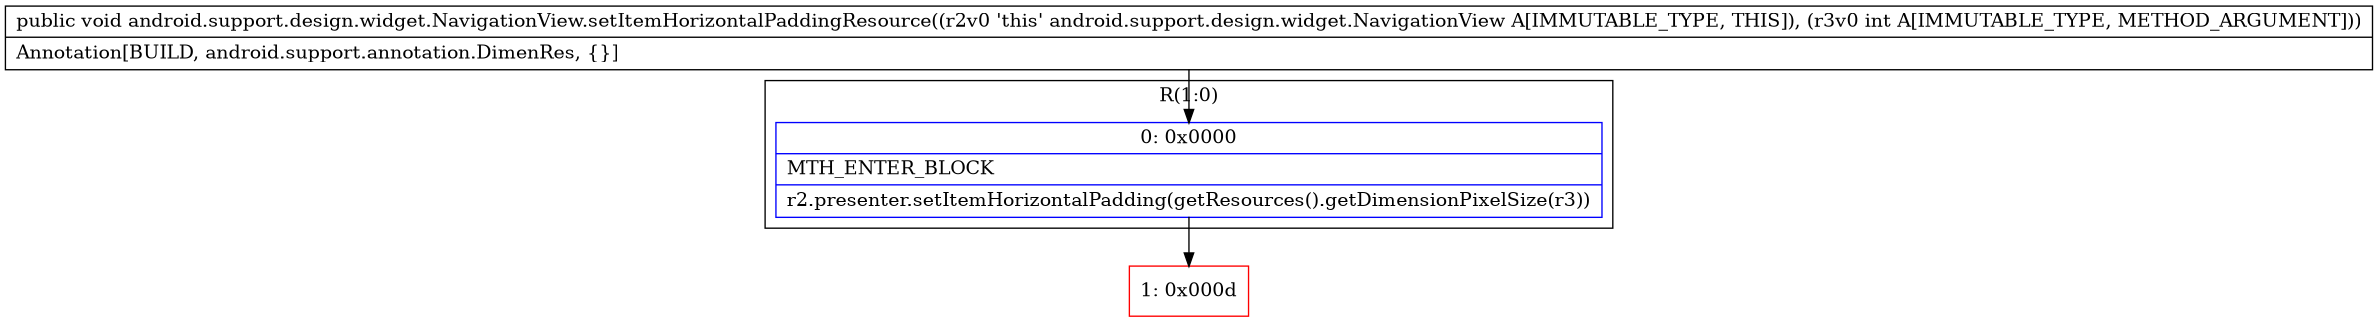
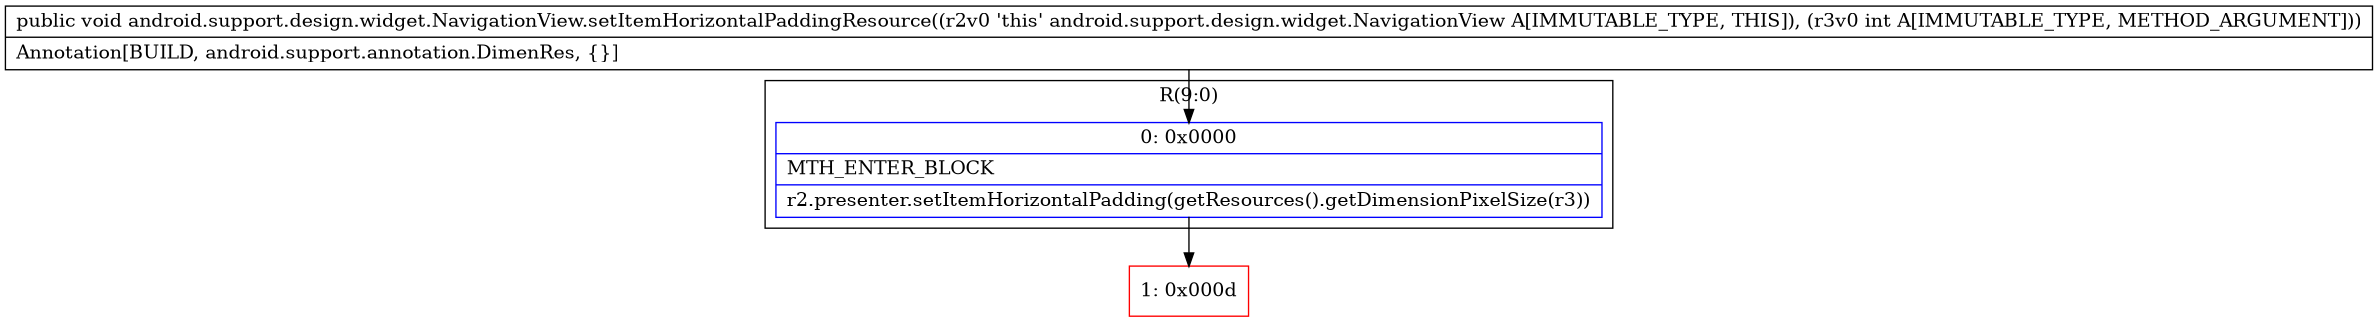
(1189, 96) -> (1189, 96)
